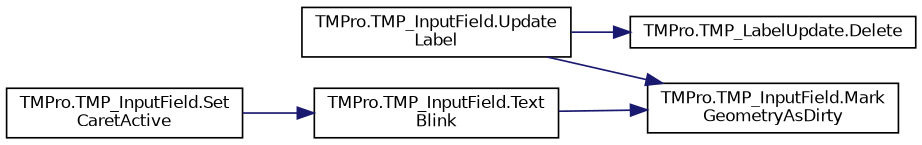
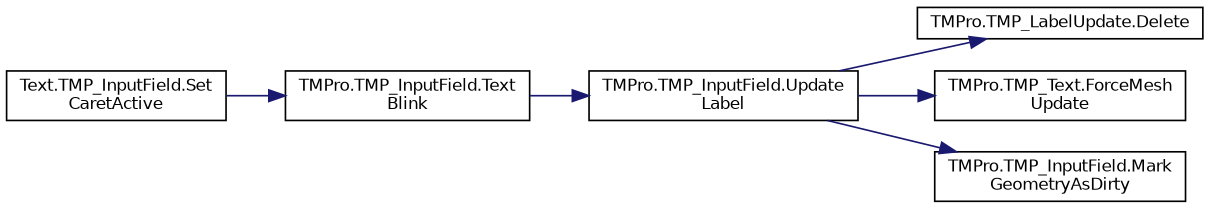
none -> (1060, 96)
(594, 111) -> (551, 96)
(125, 113) -> (116, 96)
